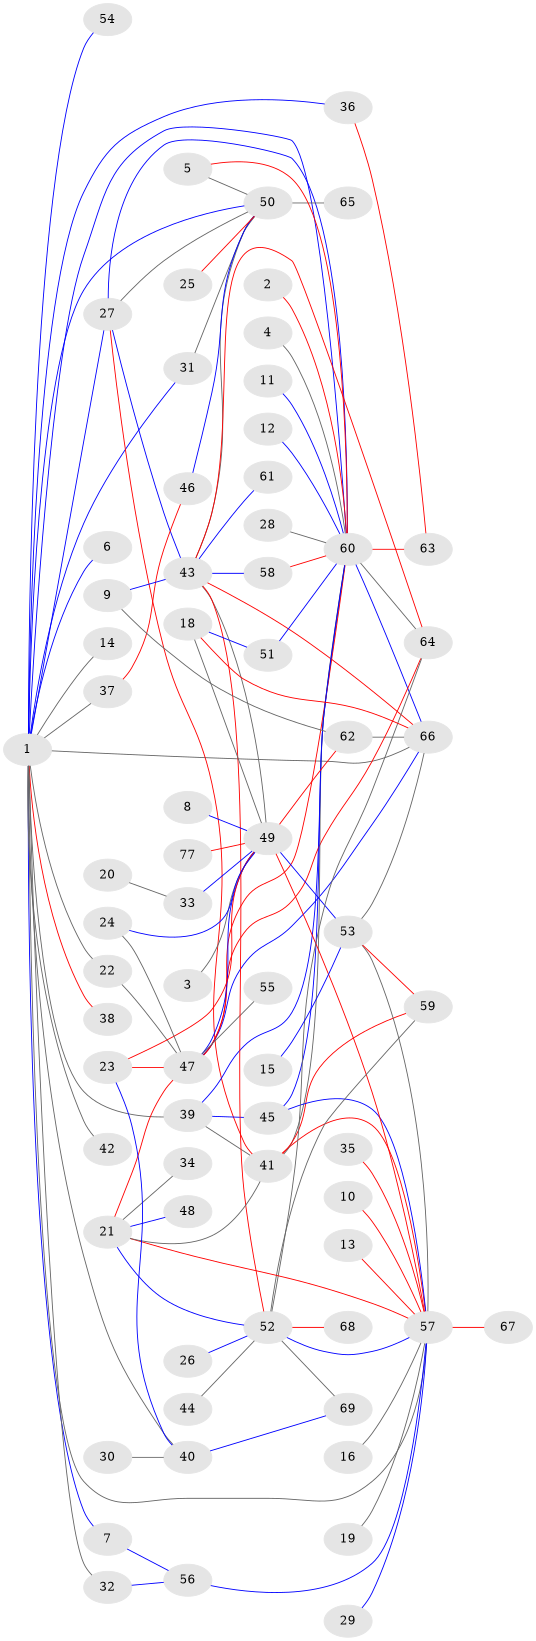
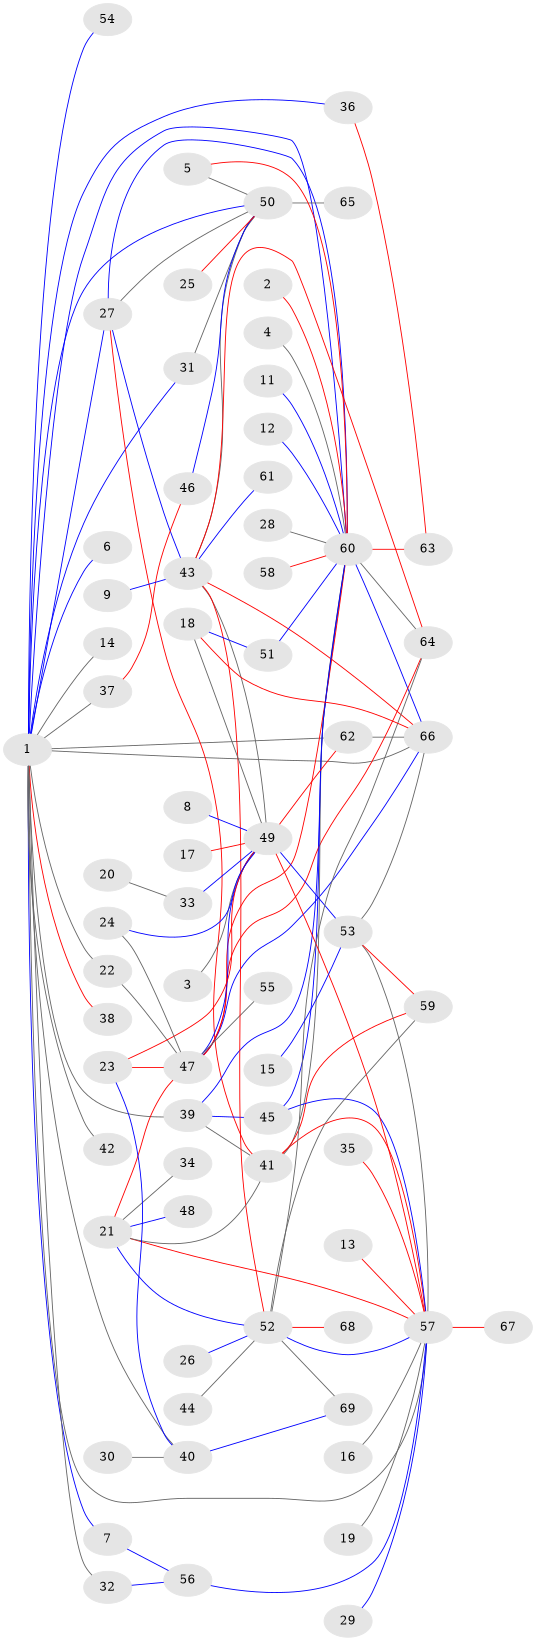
(228, 573) -> none
(220, 689) -> (188, 743)
(188, 856) -> (188, 856)
(348, 1197) -> none
